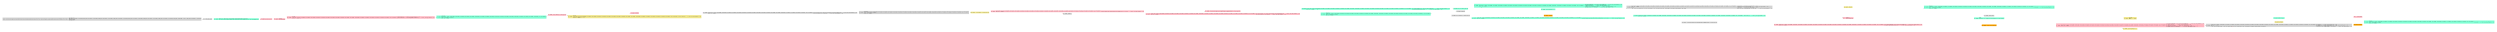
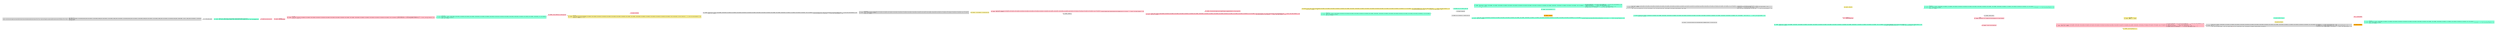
(1376, 9) -> (1376, 9)
(1989, 18) -> (1989, 18)
(1848, 25) -> (1848, 25)
(1989, 25) -> (1989, 25)
